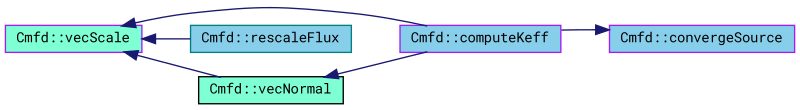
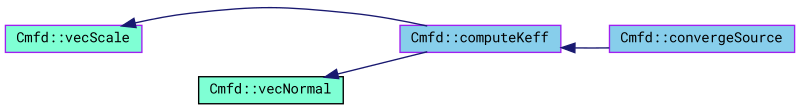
(578, 30) -> (592, 48)
(271, 39) -> none
(179, 66) -> none
